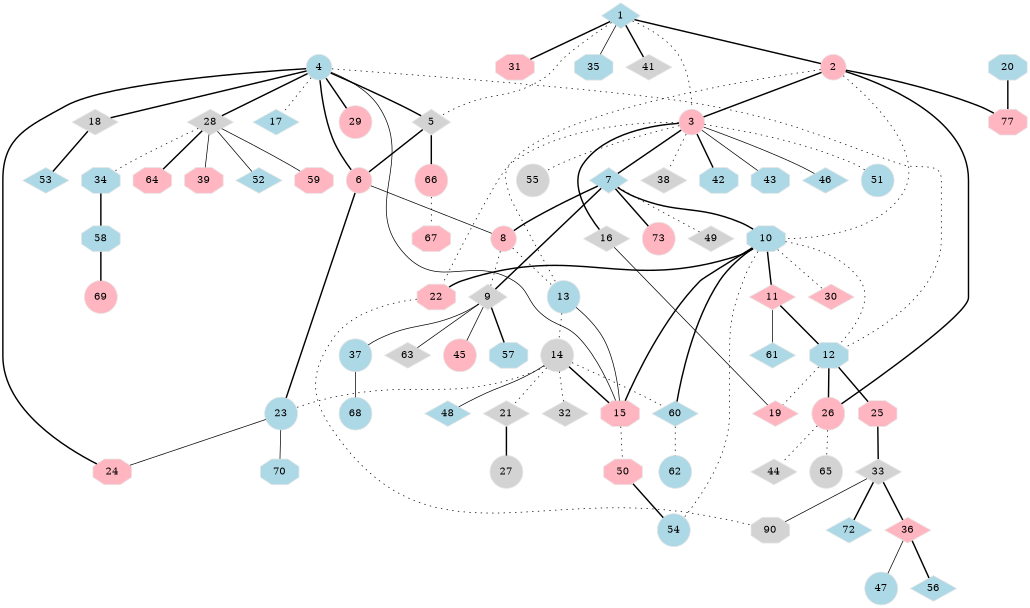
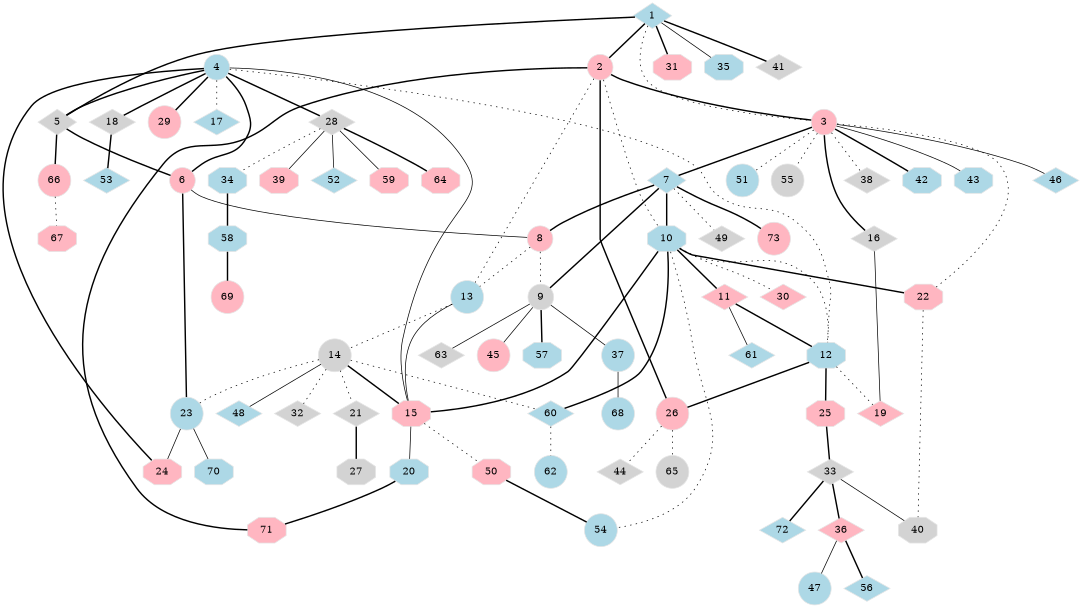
(543, 79) -> (343, 35)
(1008, 122) -> (267, 530)
(488, 297) -> (541, 297)
none -> (410, 443)
(506, 472) -> (356, 472)
(770, 530) -> (918, 530)
